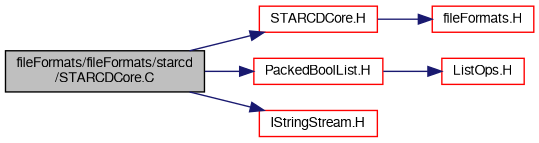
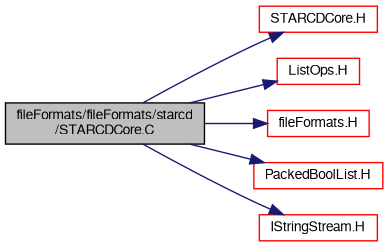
(398, 19) -> (229, 124)
(406, 71) -> (227, 94)
